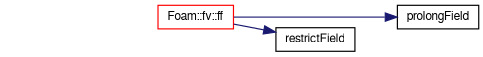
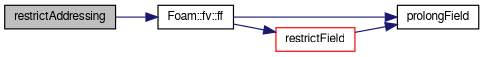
none -> (60, 17)
(196, 17) -> (196, 17)
none -> (370, 30)
(315, 40) -> (315, 40)
